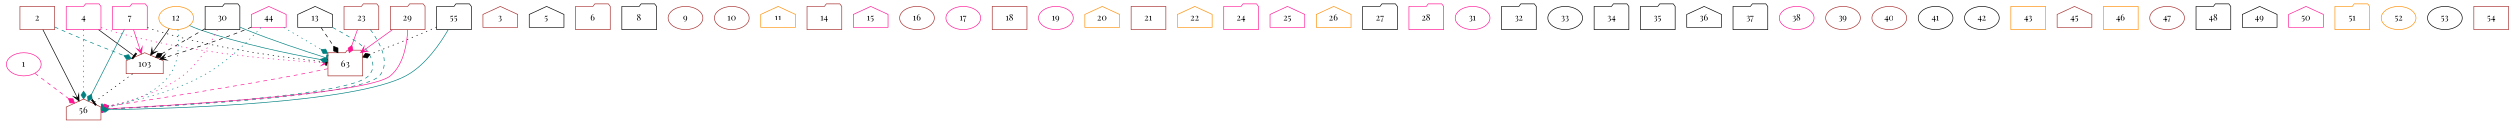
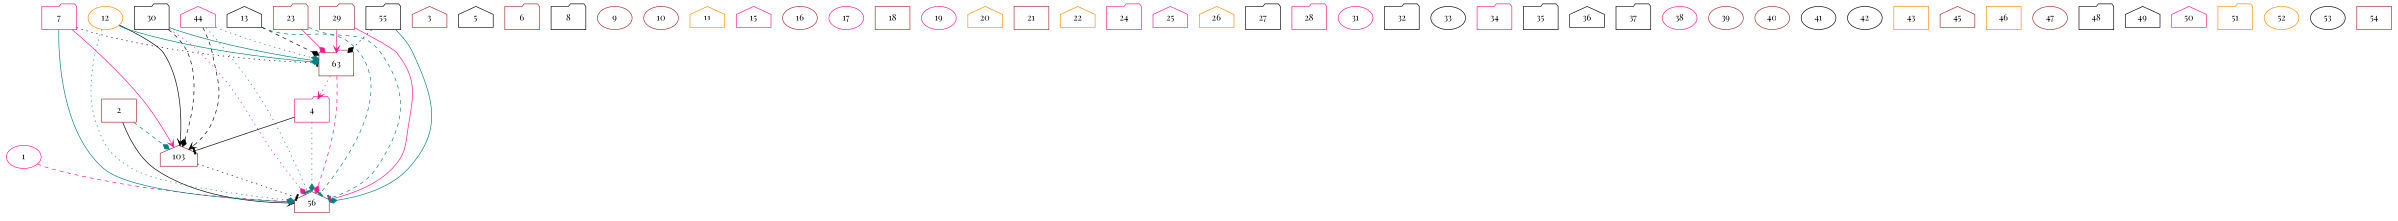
(824, 18) -> none
(1611, 18) -> (1494, 18)
(210, 51) -> (326, 85)
